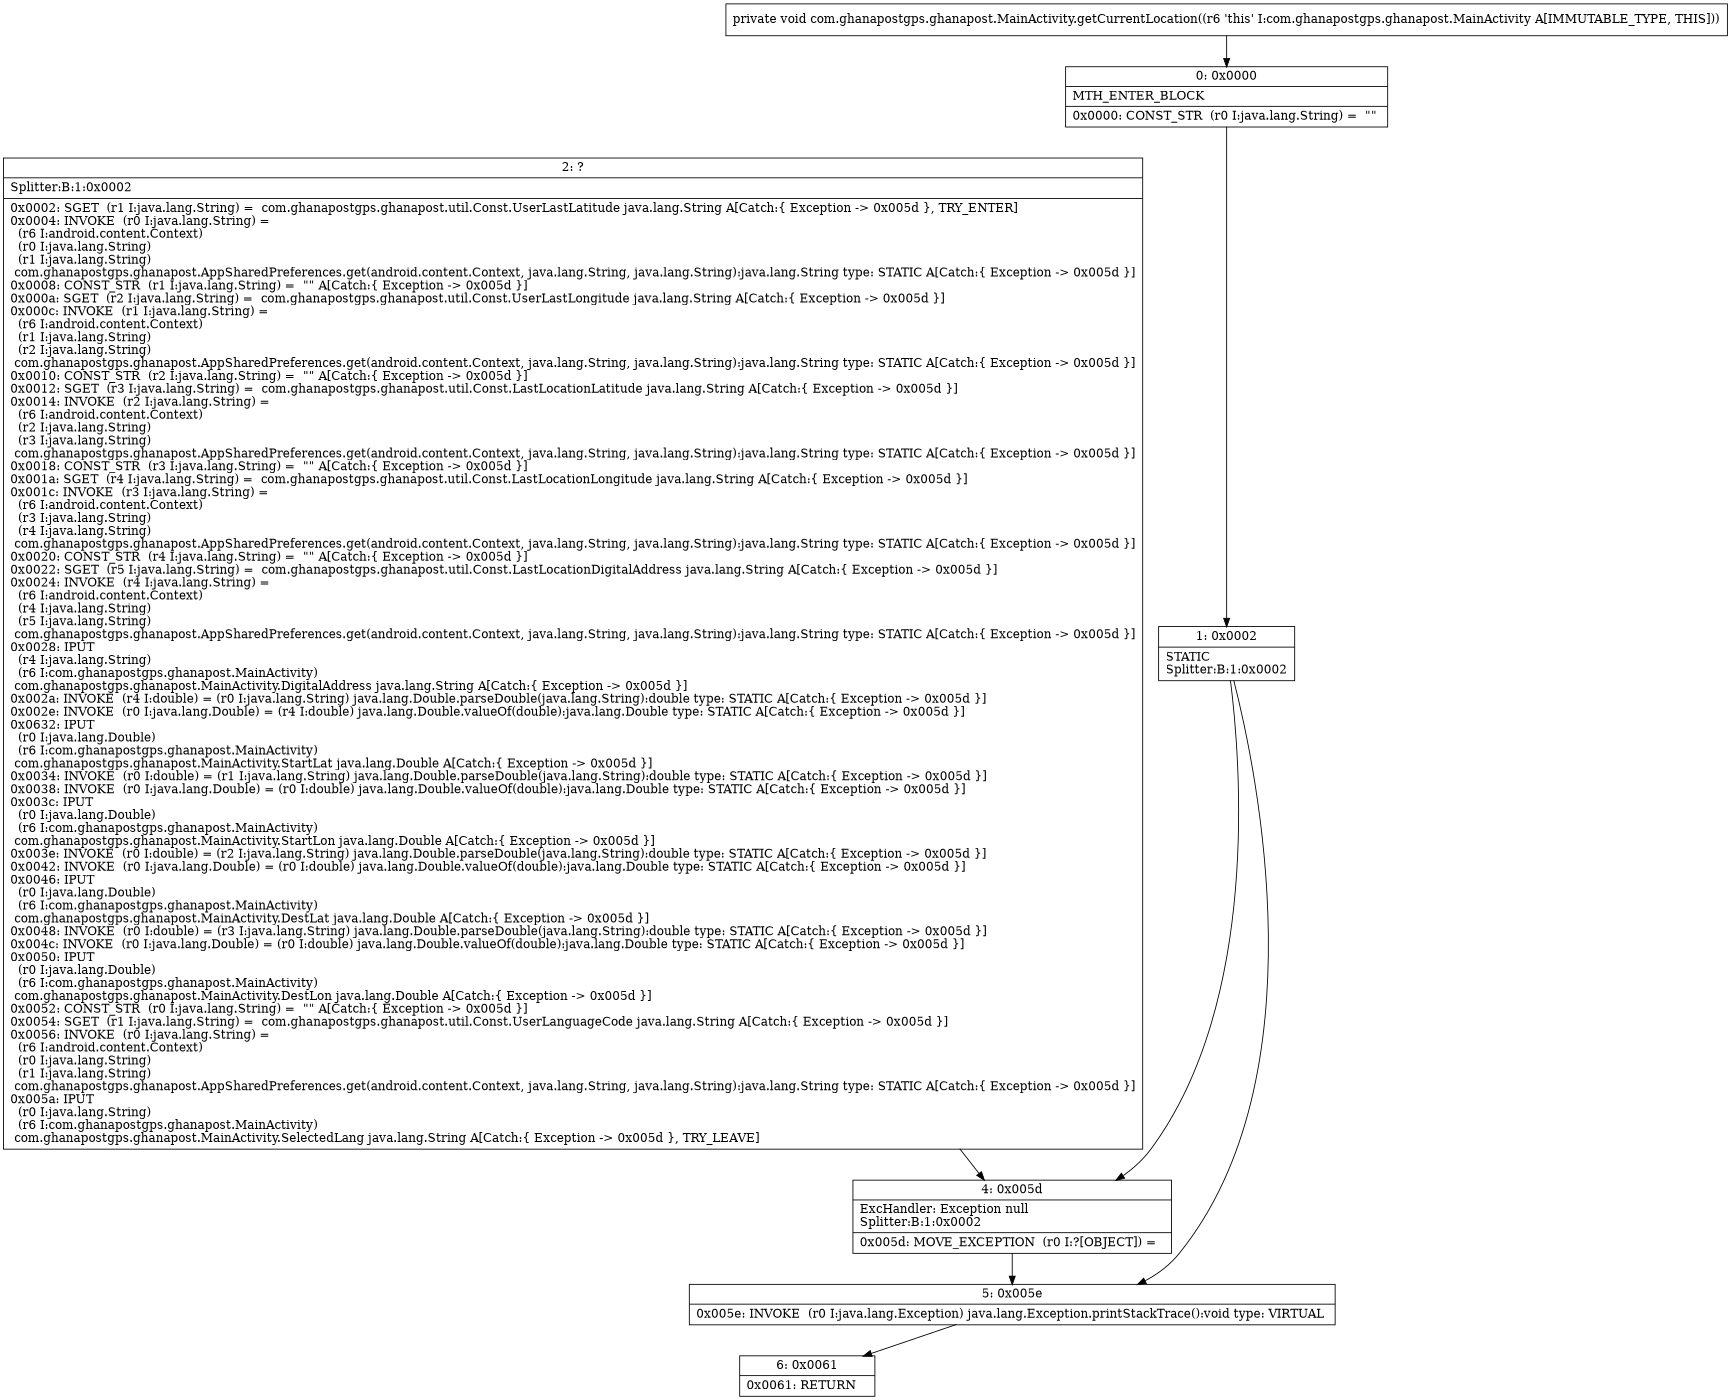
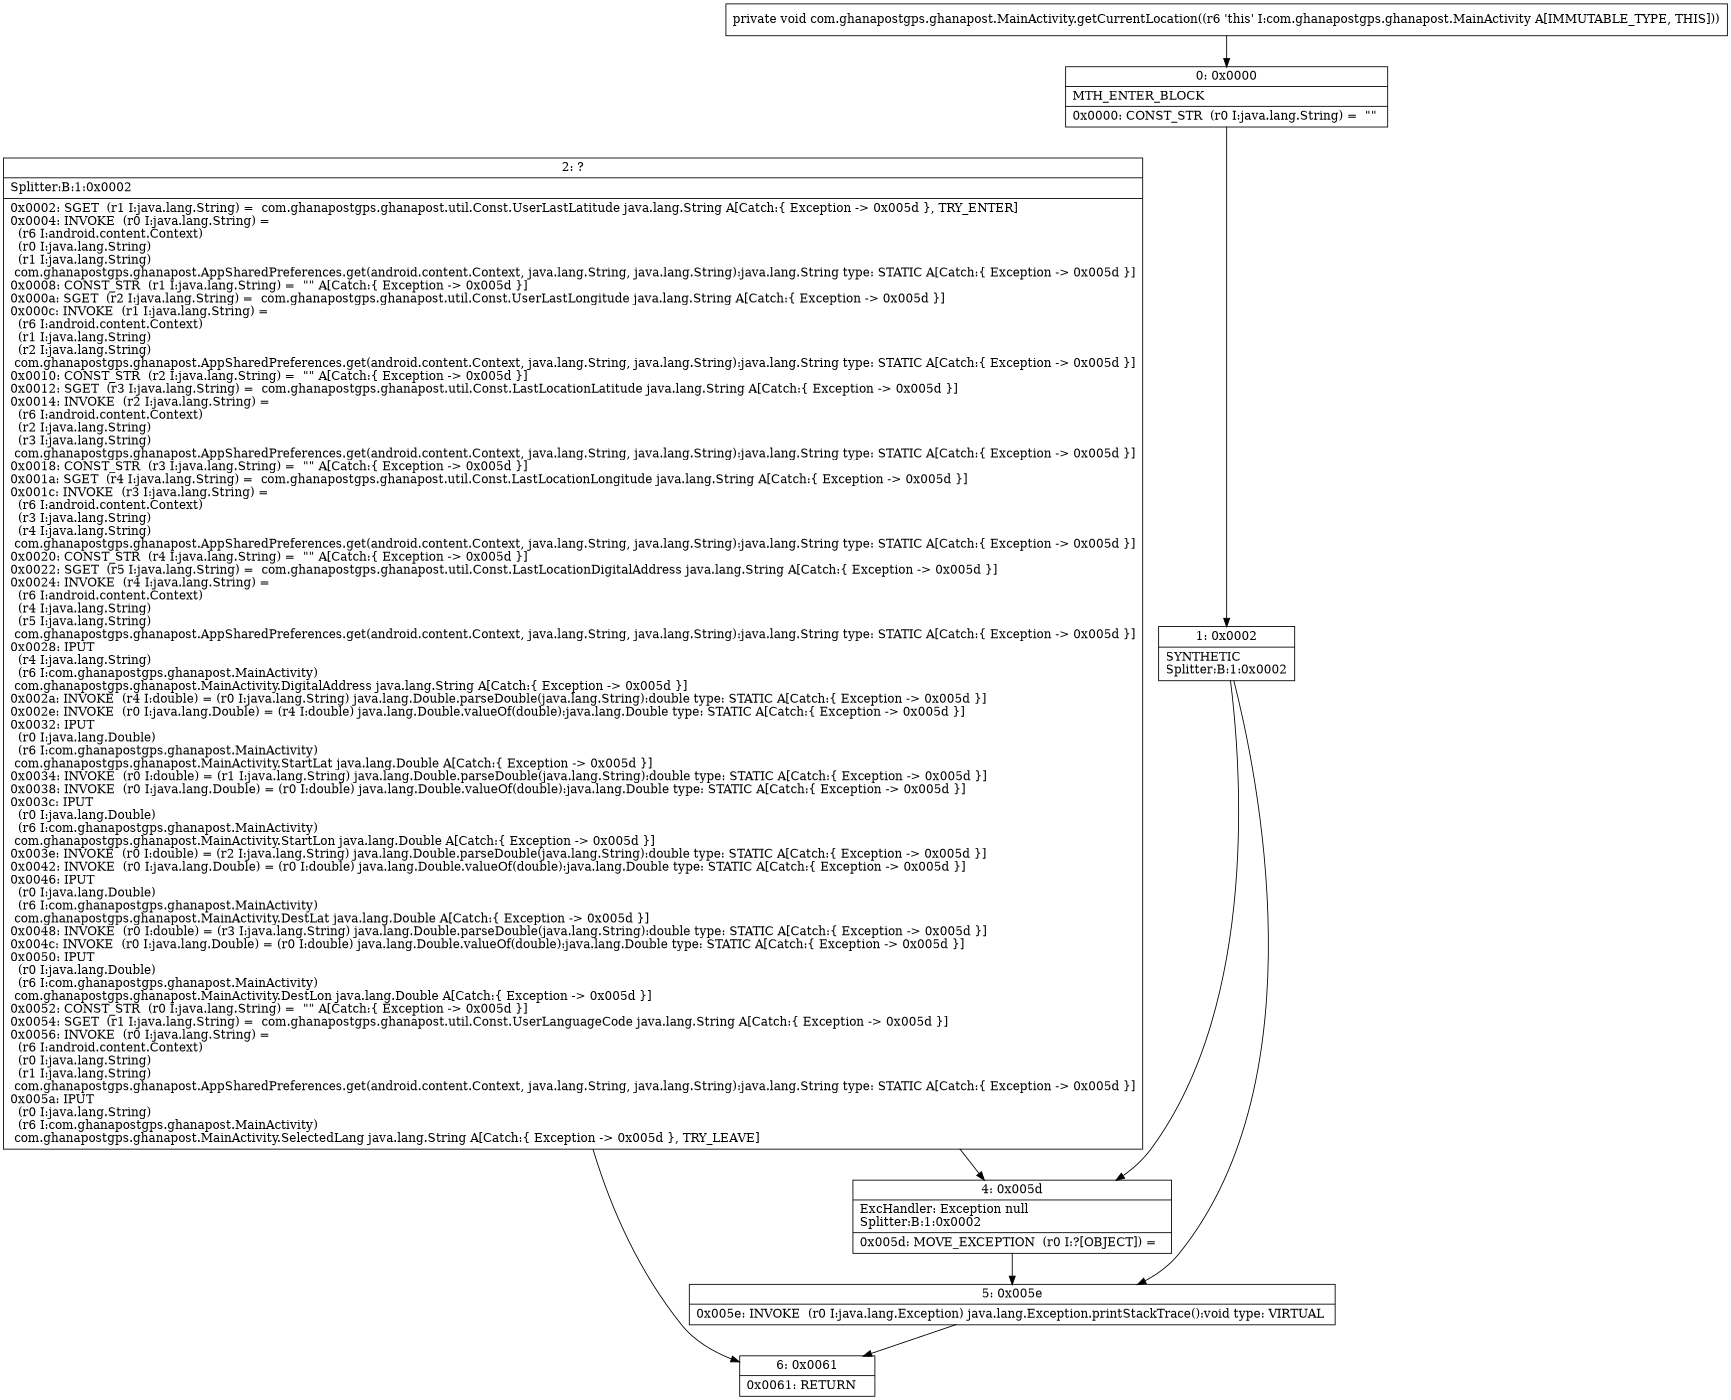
(1188, 657) -> (1203, 657)
(56, 725) -> (56, 725)
none -> (643, 1268)
